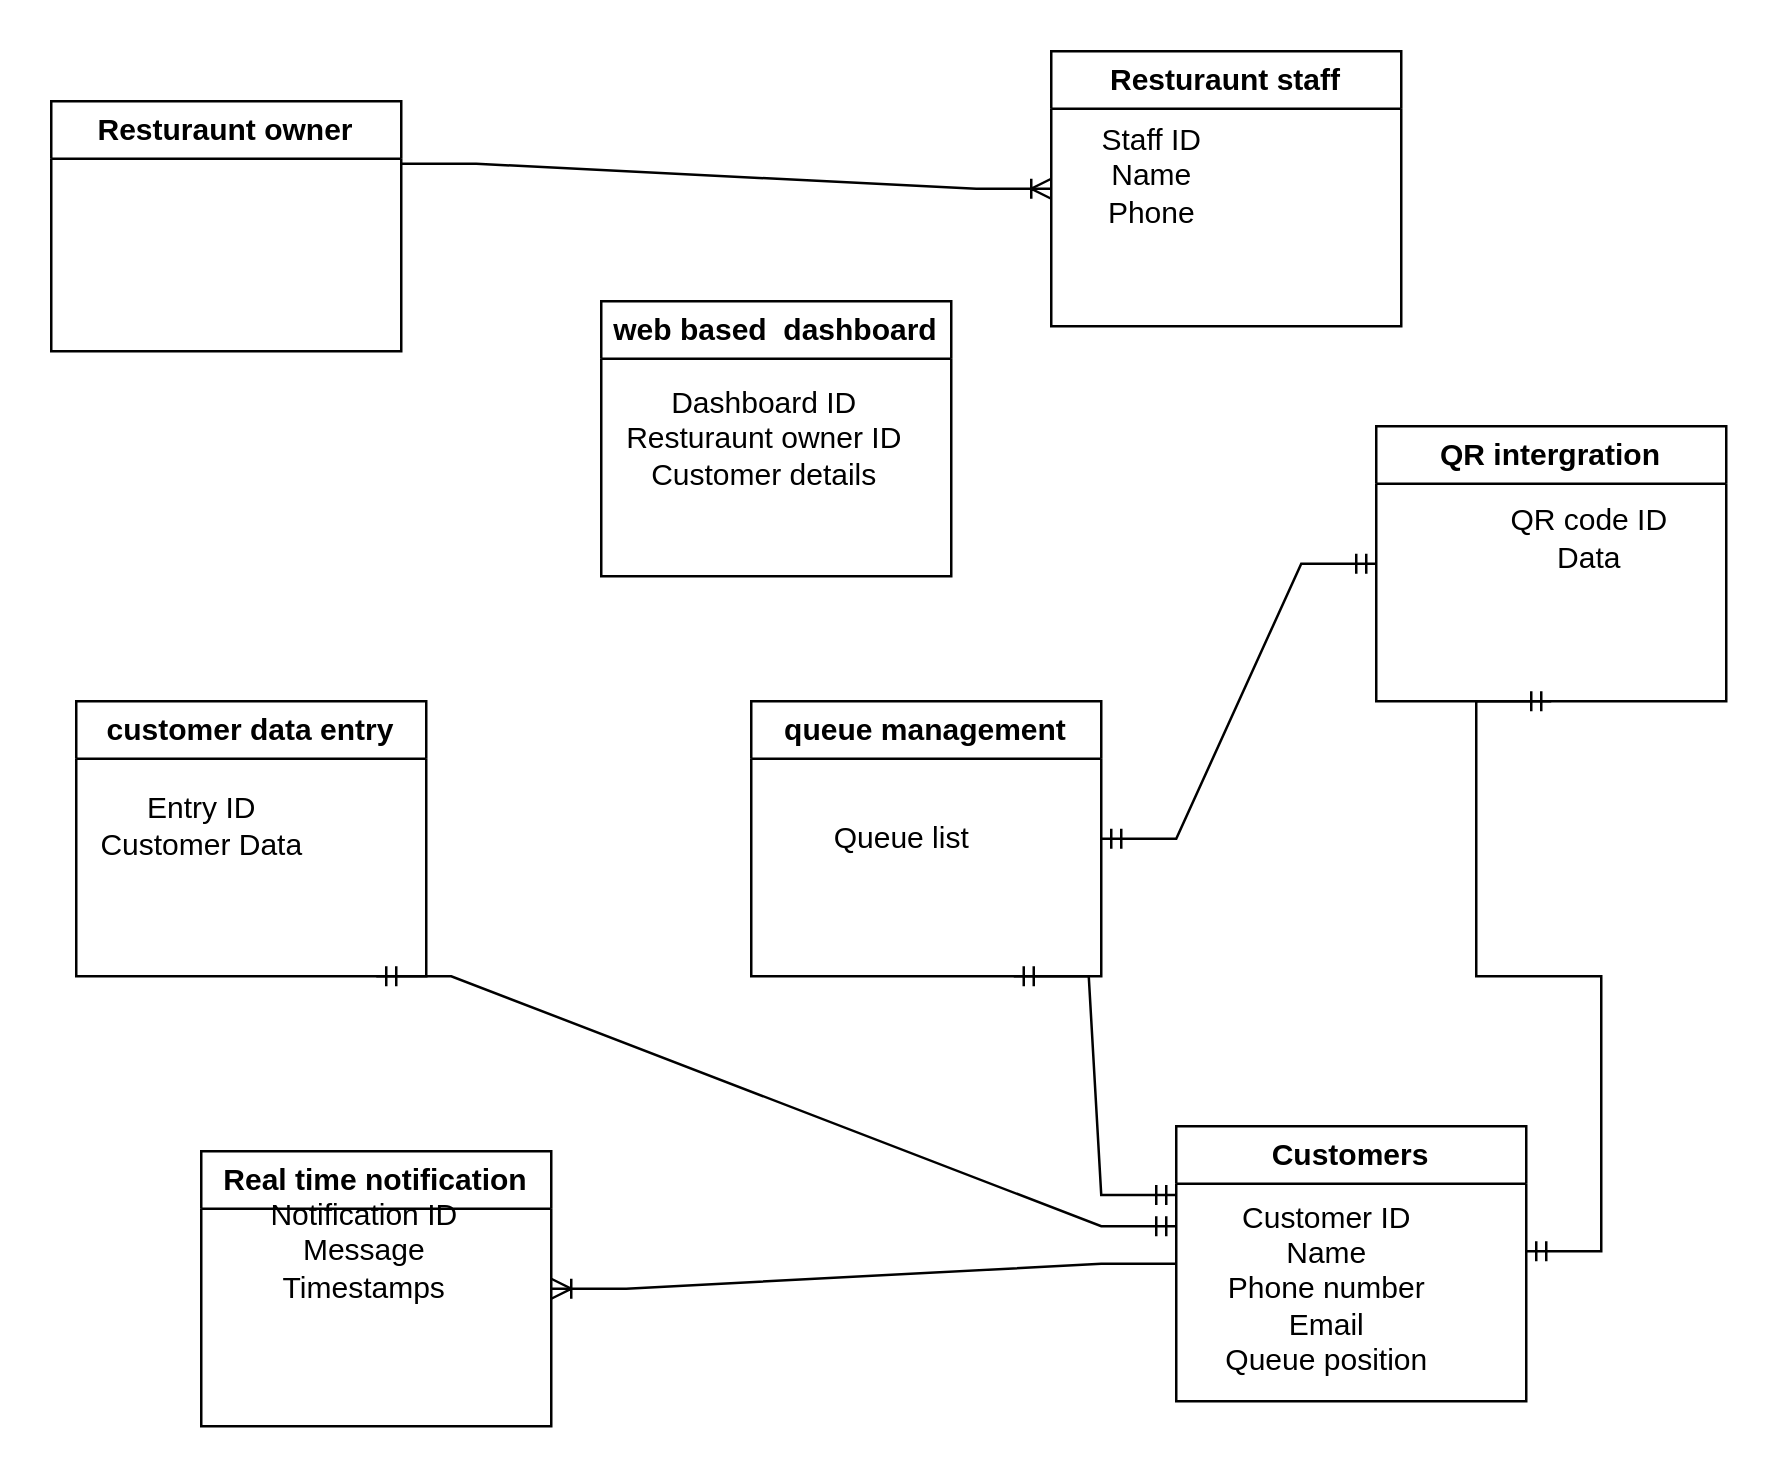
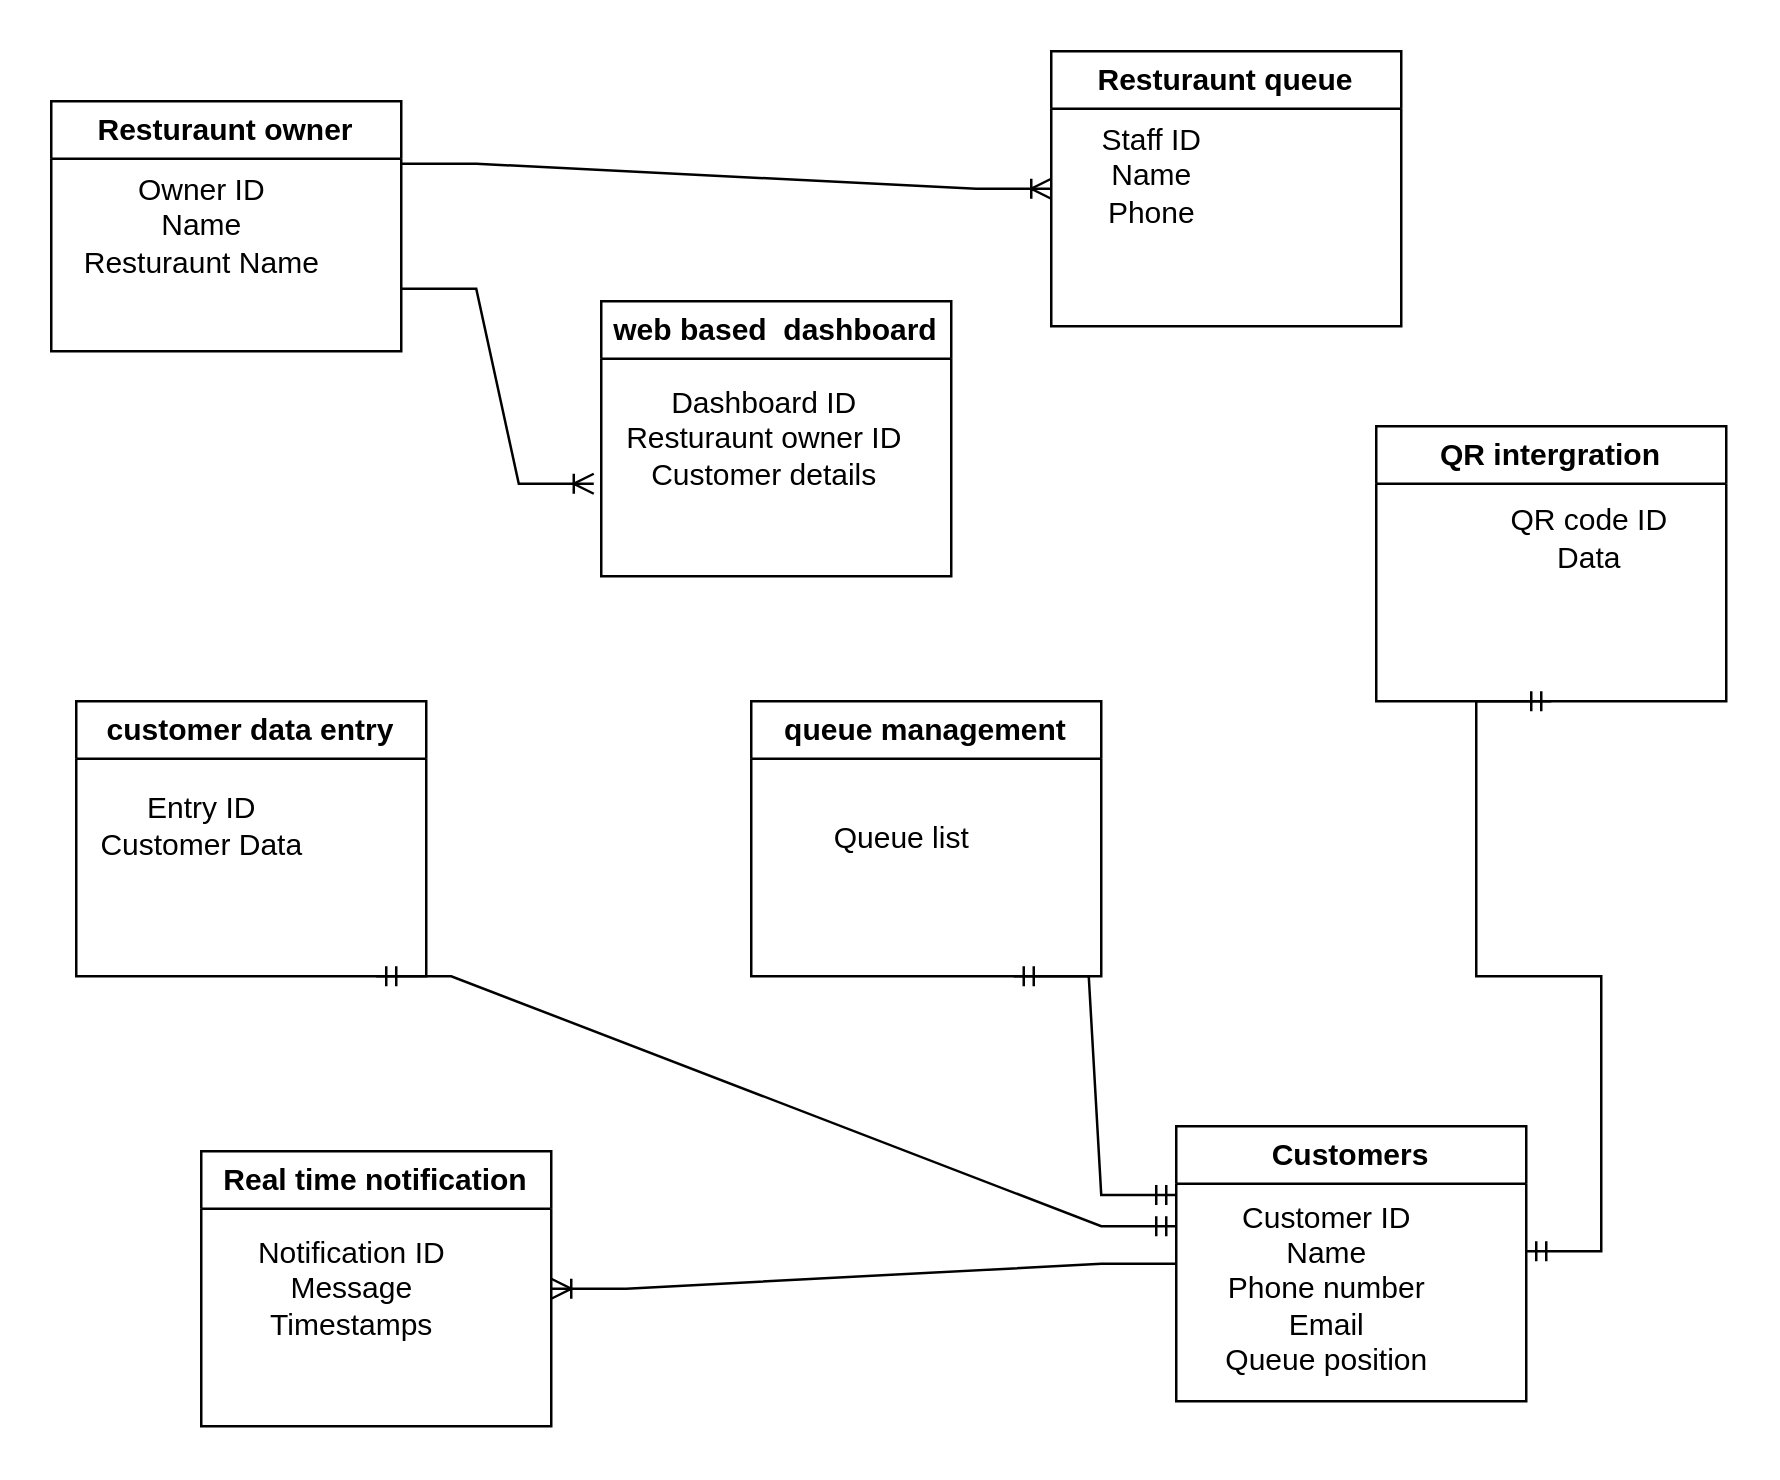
(1226, 81) -> (1226, 81)
none -> (201, 226)
none -> (498, 388)
(1239, 701) -> none
(364, 1251) -> (351, 1289)
